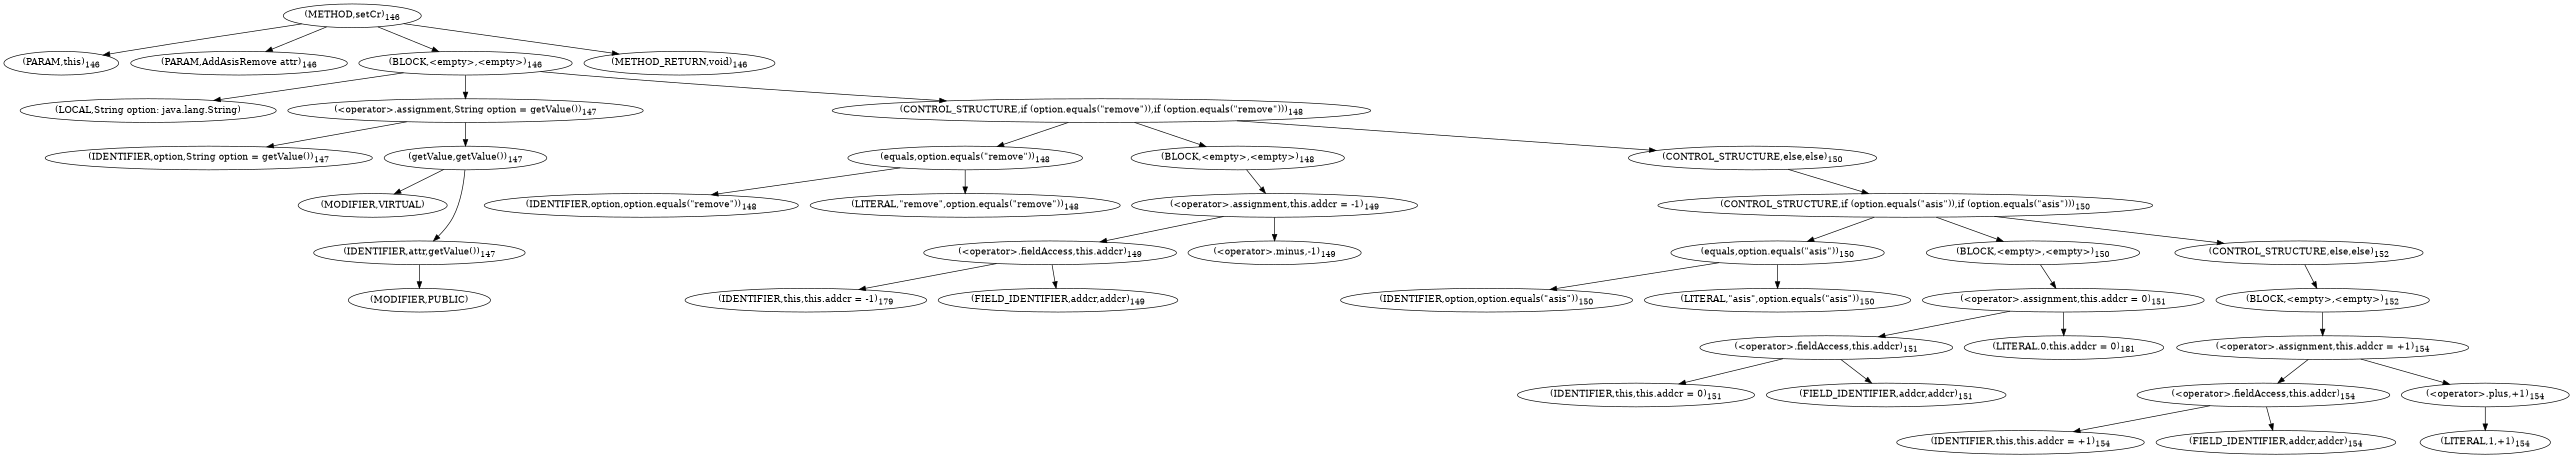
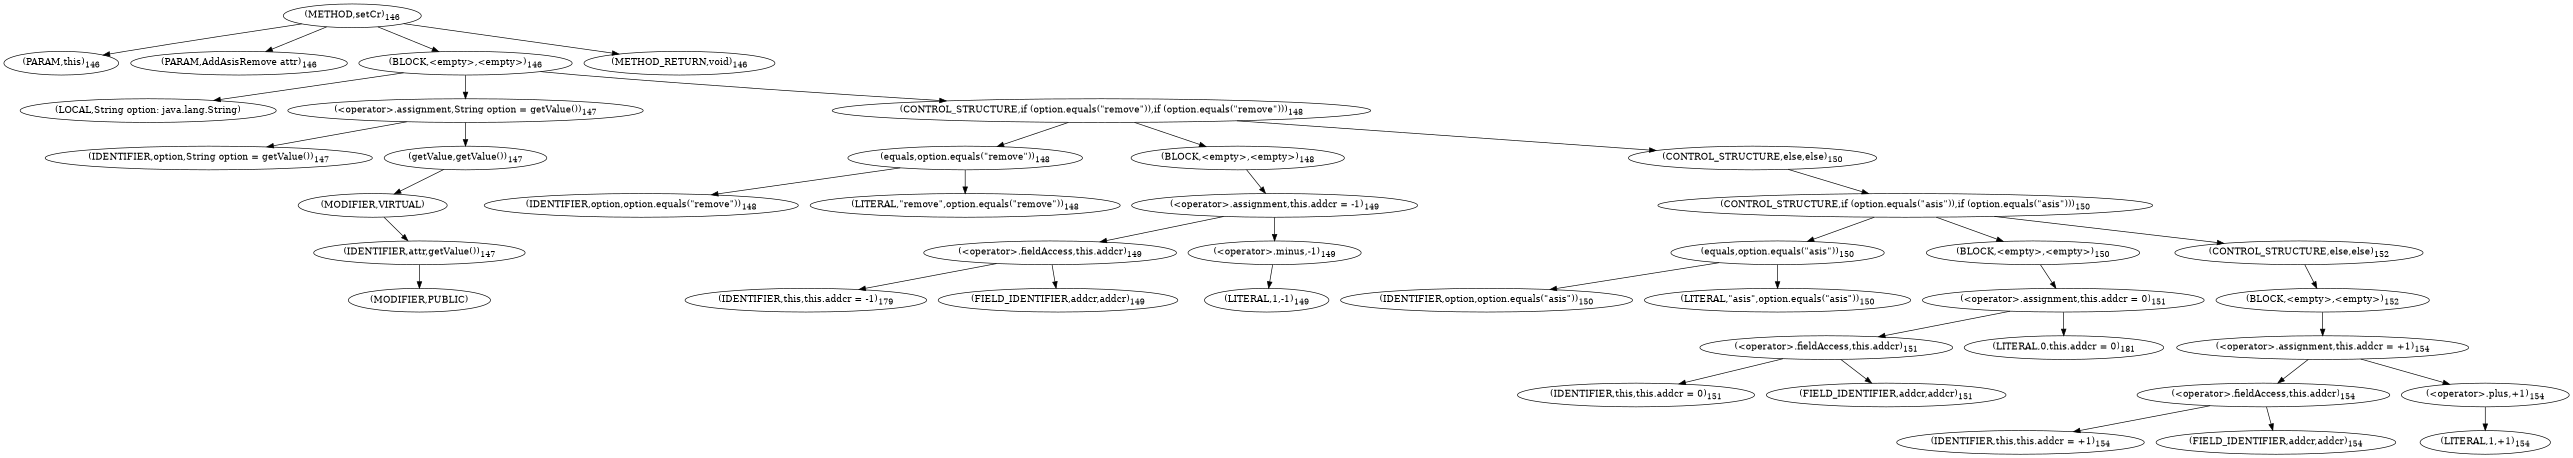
(458, 206) -> (394, 227)
none -> (1267, 300)
